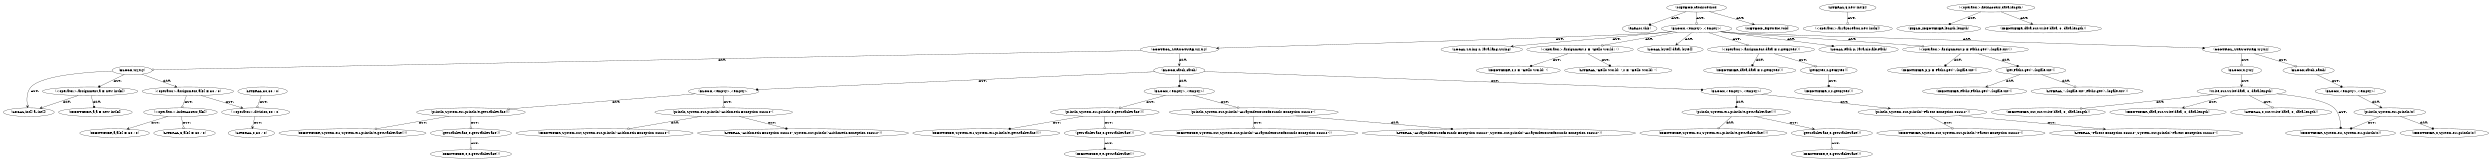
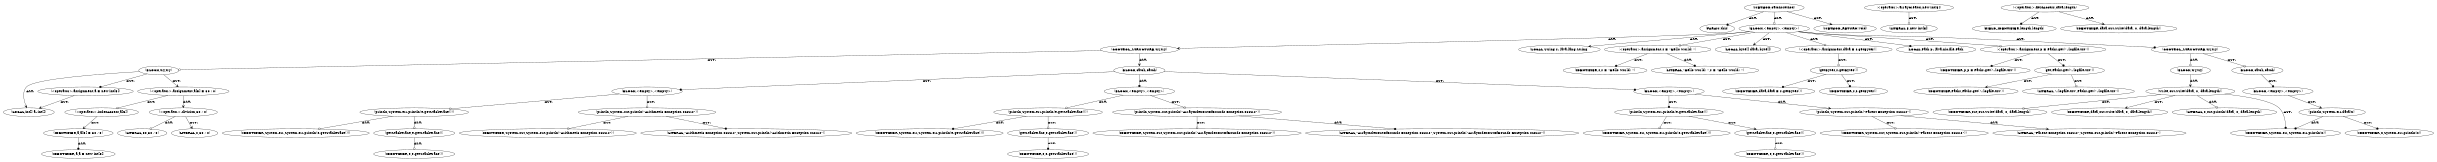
(1848, 17) -> (1909, 17)
(1756, 59) -> (1805, 80)
(92, 101) -> (78, 143)
(259, 101) -> (164, 122)
(2281, 112) -> (2224, 112)
(2390, 112) -> (2332, 112)
(185, 133) -> none
